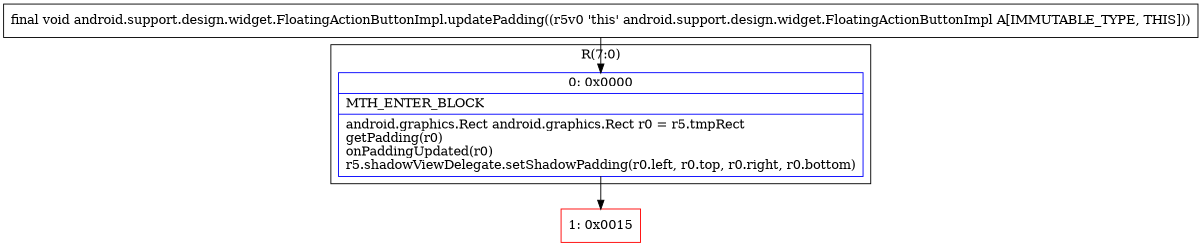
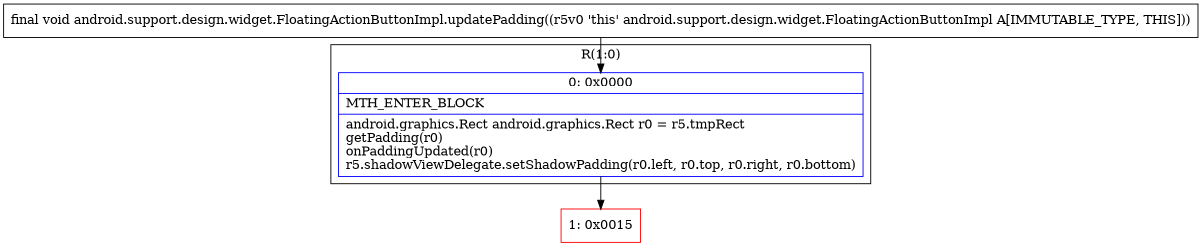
(601, 55) -> (601, 55)
